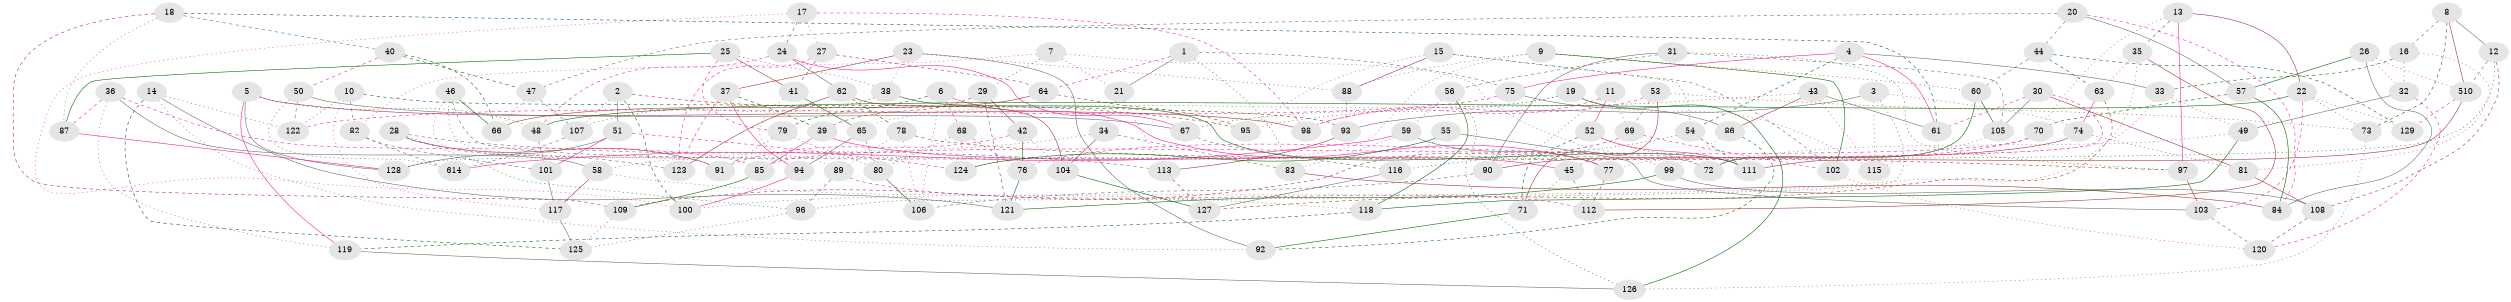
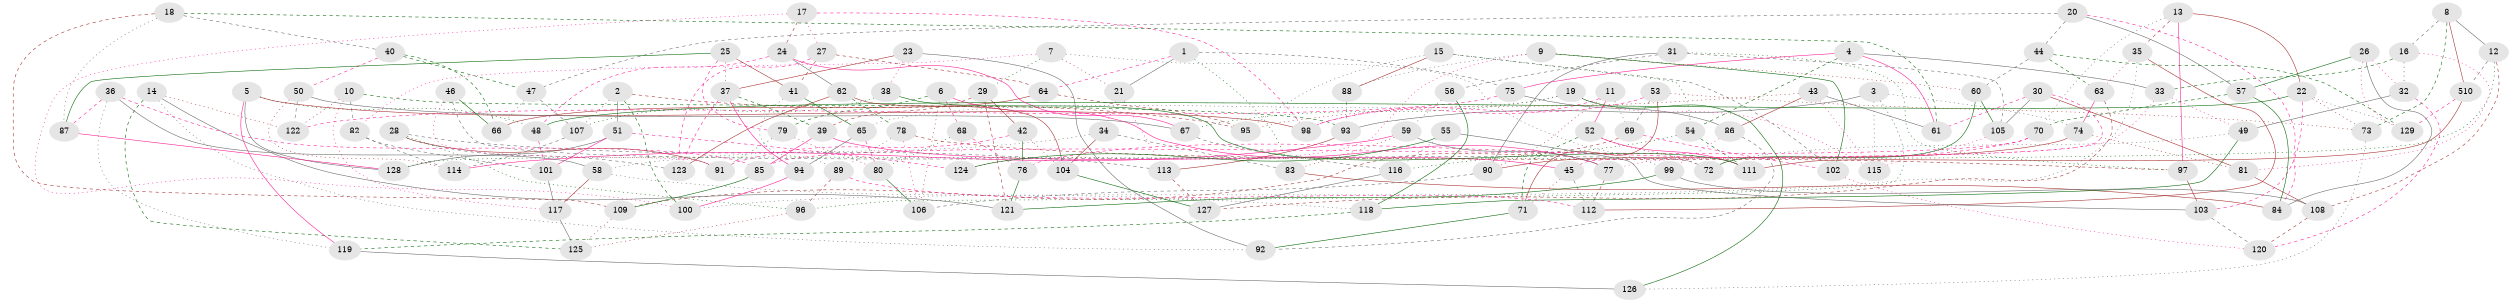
(800, 69) -> (725, 74)
(1127, 72) -> none
(2414, 74) -> (2364, 97)
(602, 157) -> none
(454, 171) -> (454, 171)
(1504, 221) -> none
(1558, 228) -> (1558, 228)
